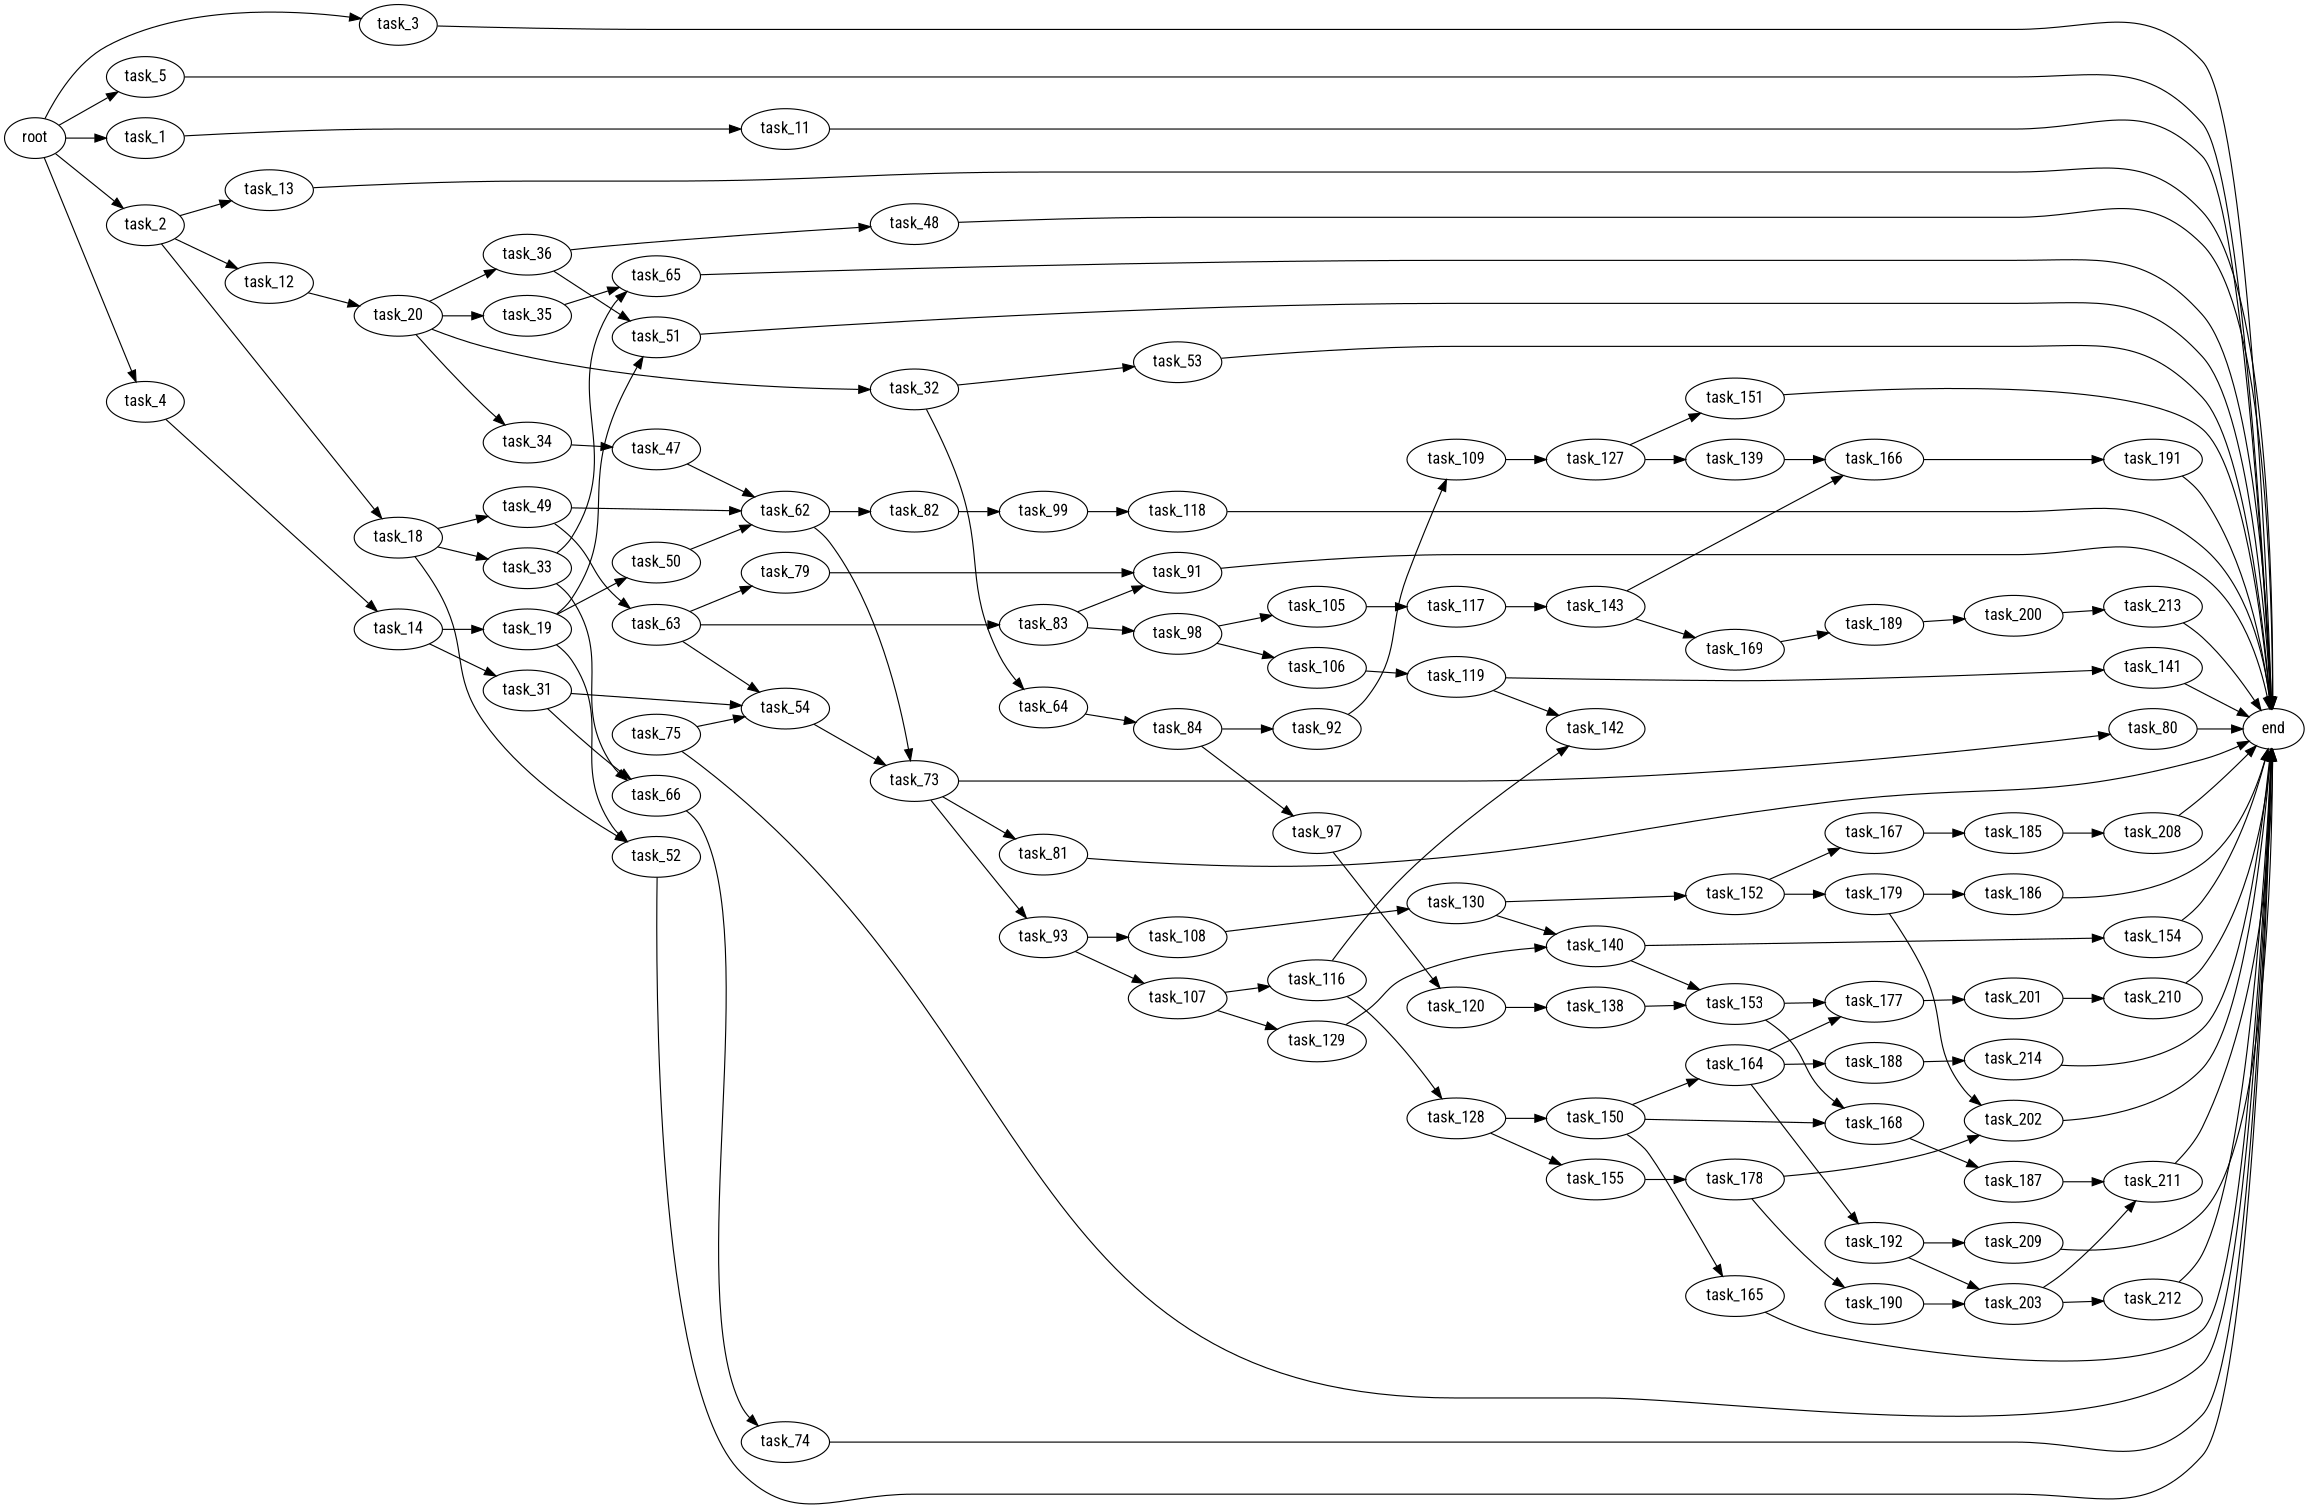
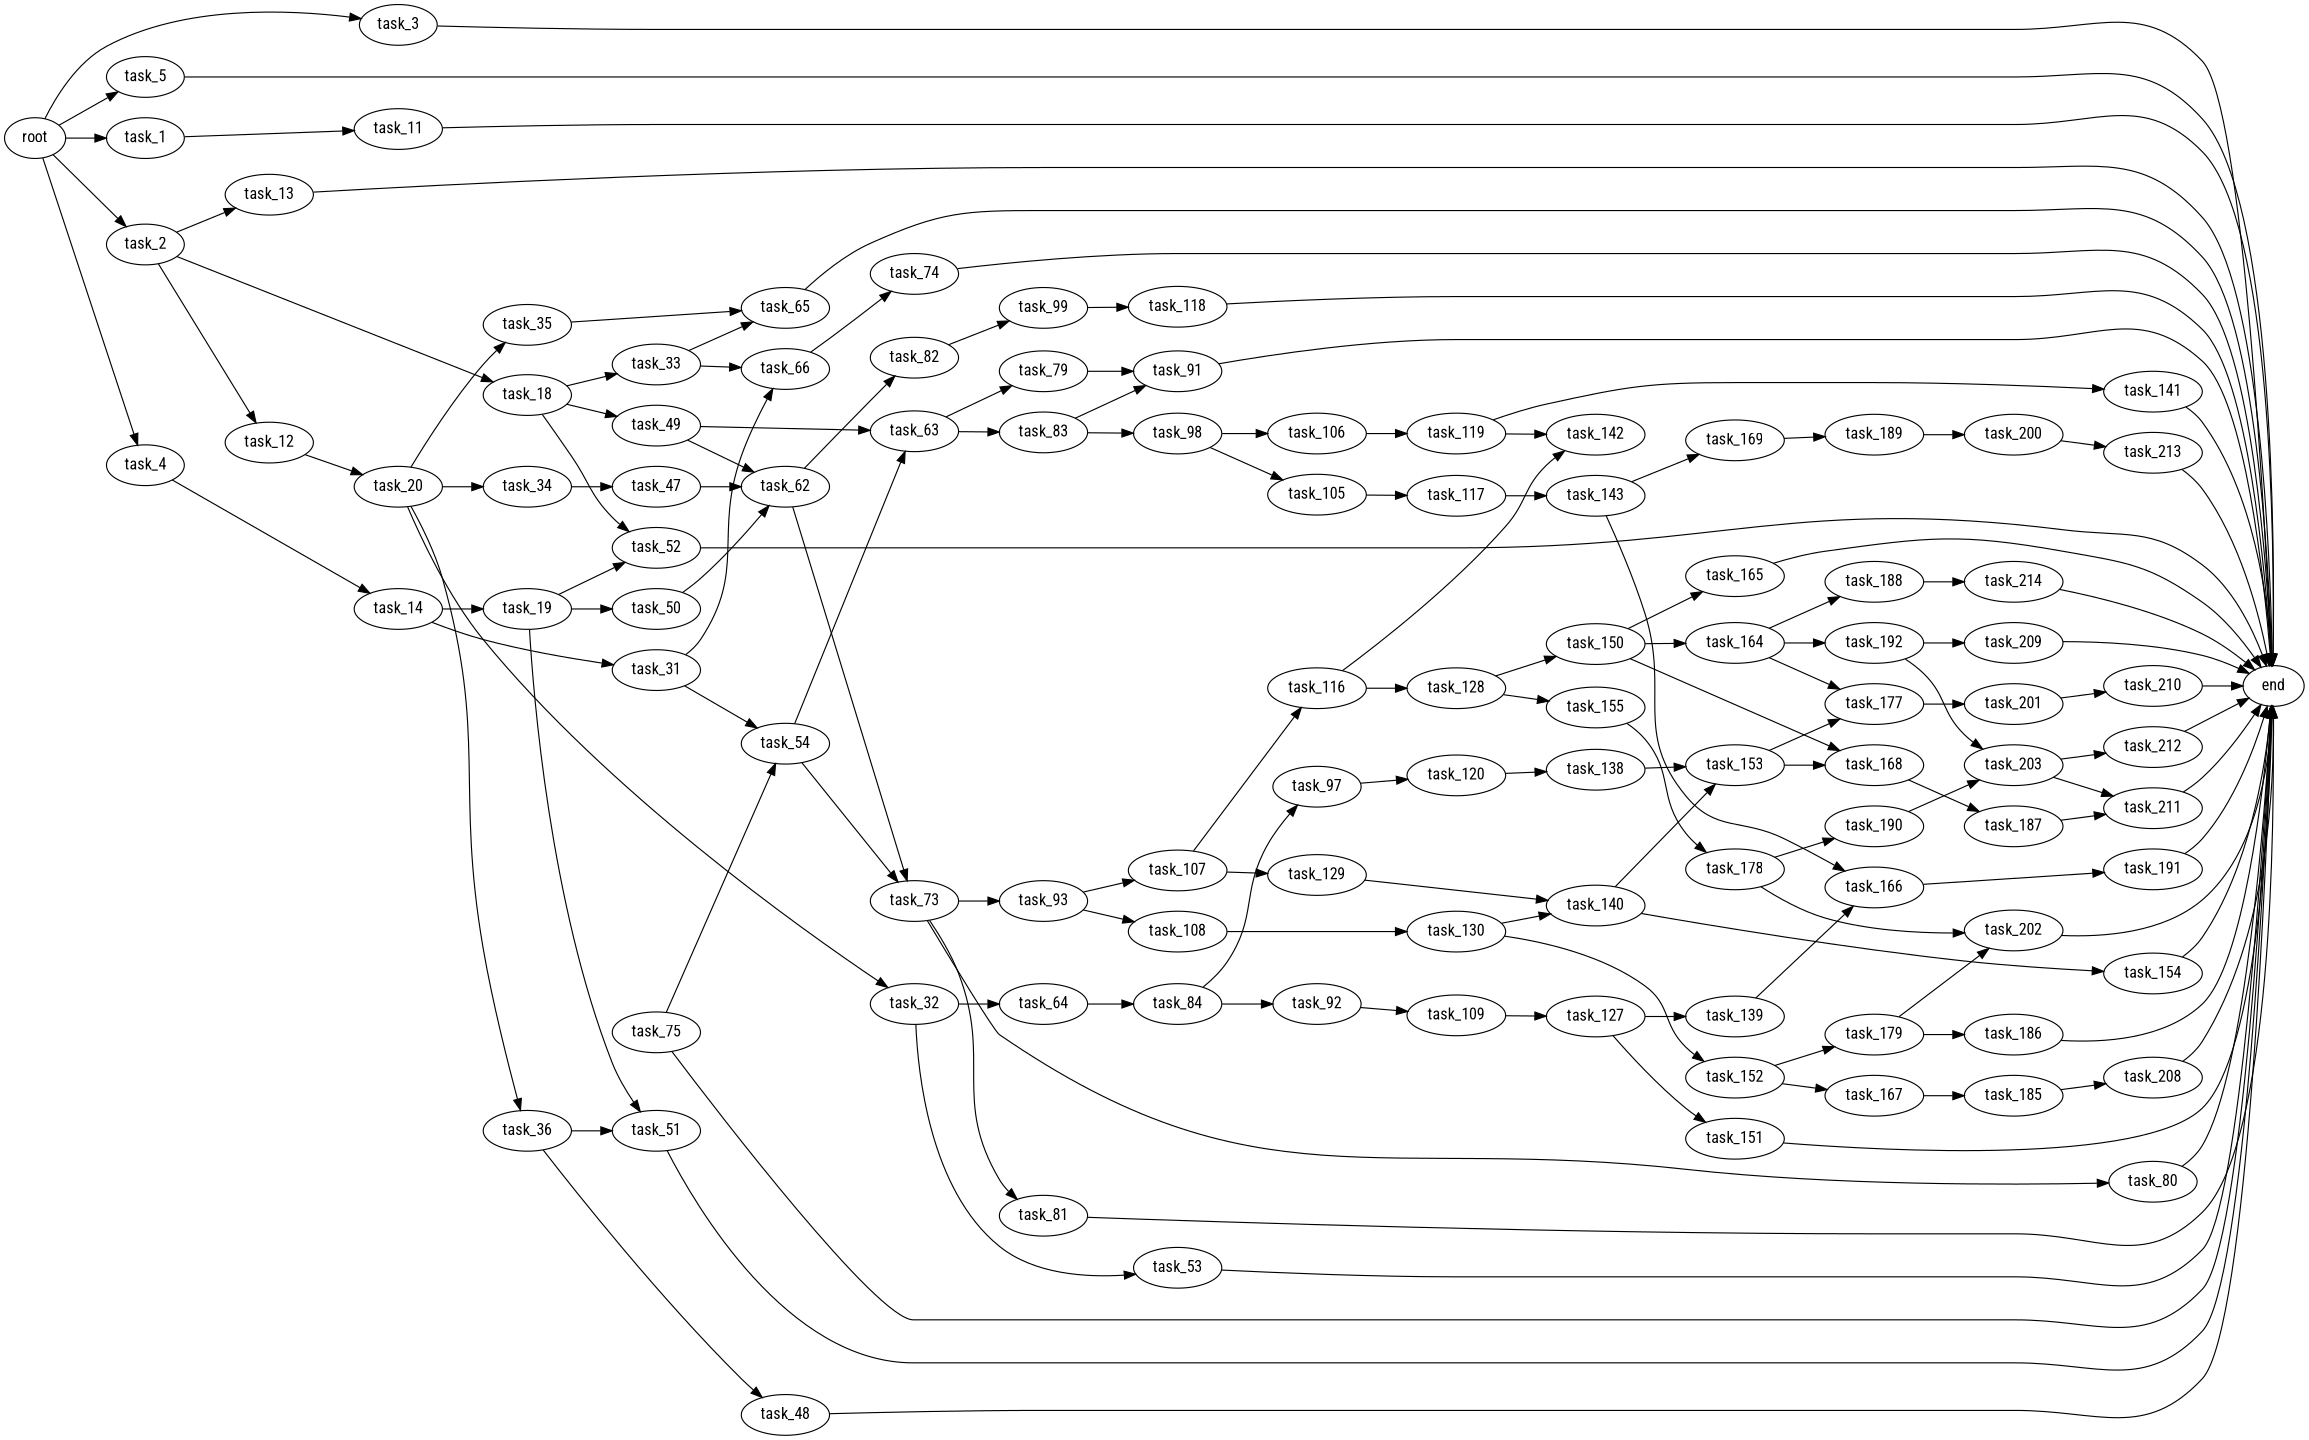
(716, 664) -> (848, 593)
